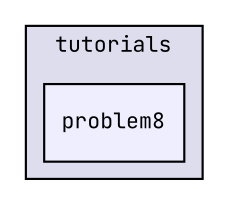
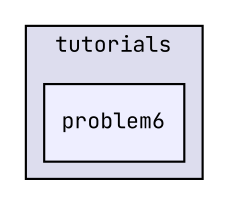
(114, 123) -> (114, 123)
